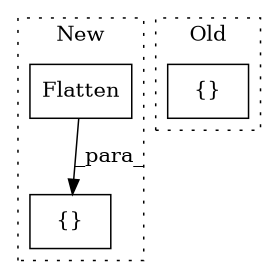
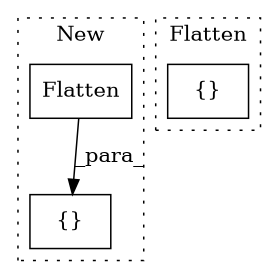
(208, 35) -> (208, 35)
